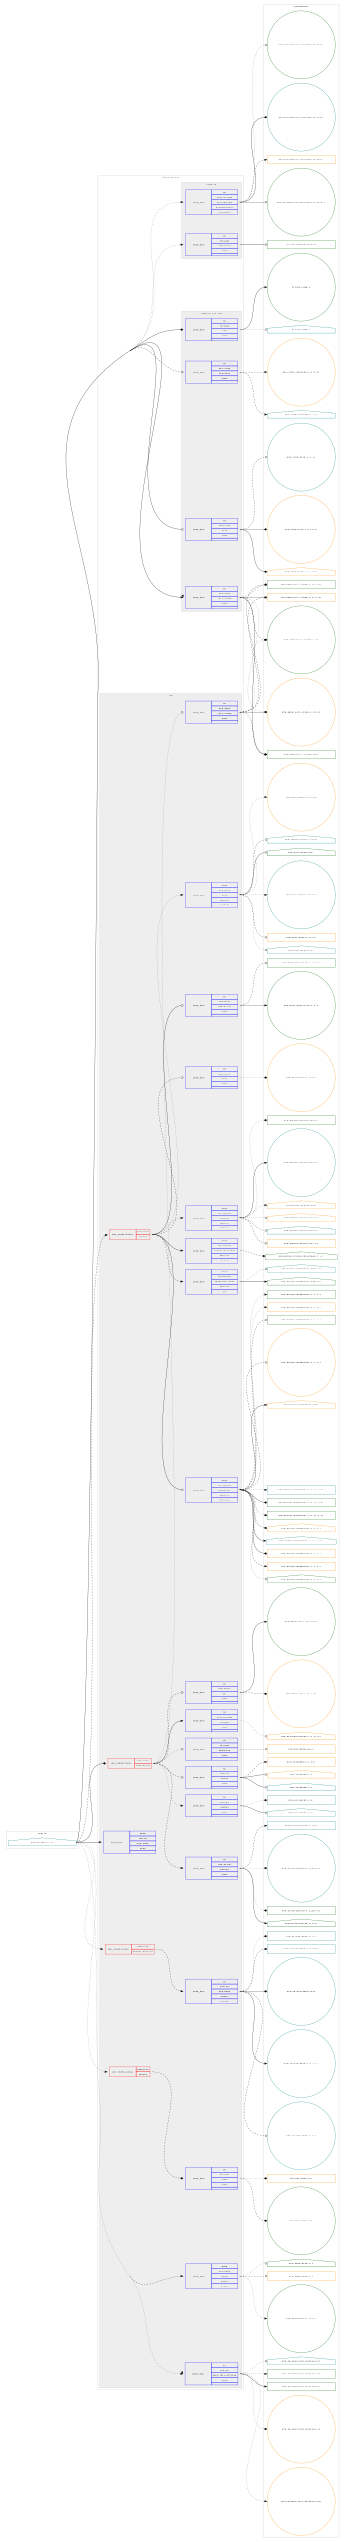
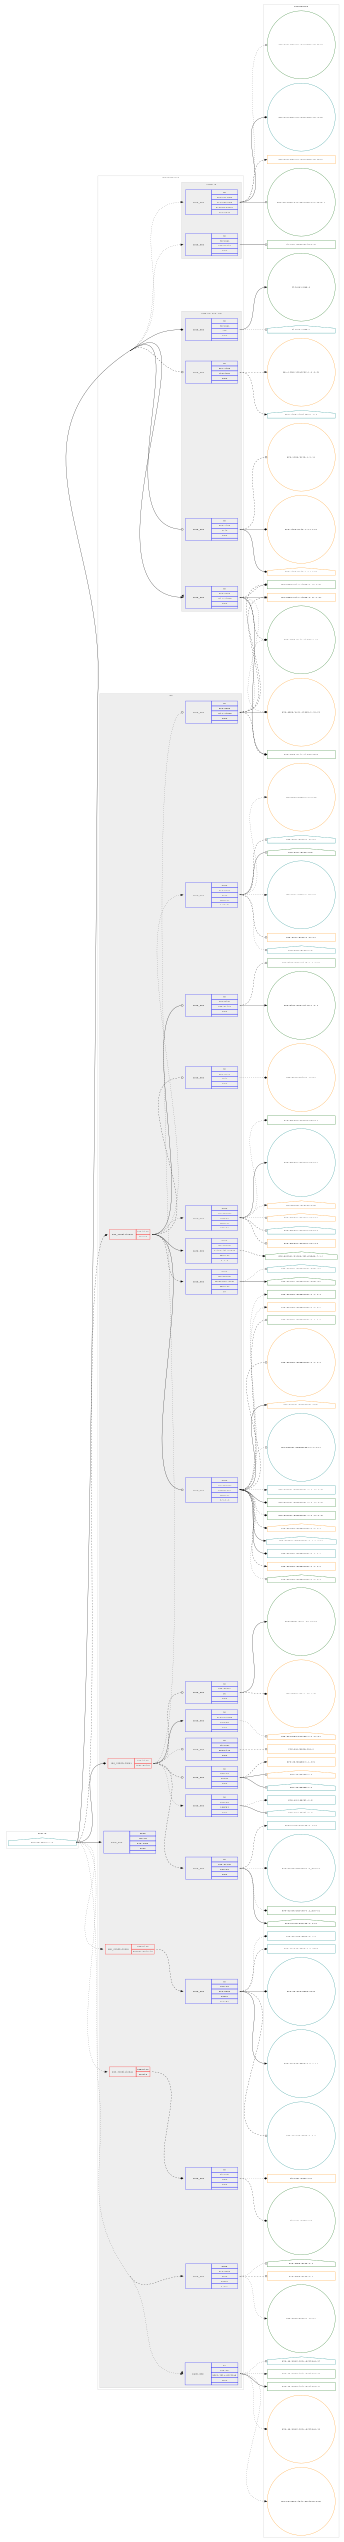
(301, 457) -> (301, 457)
(301, 840) -> (301, 840)
none -> (301, 1447)
(301, 1554) -> (301, 1554)
